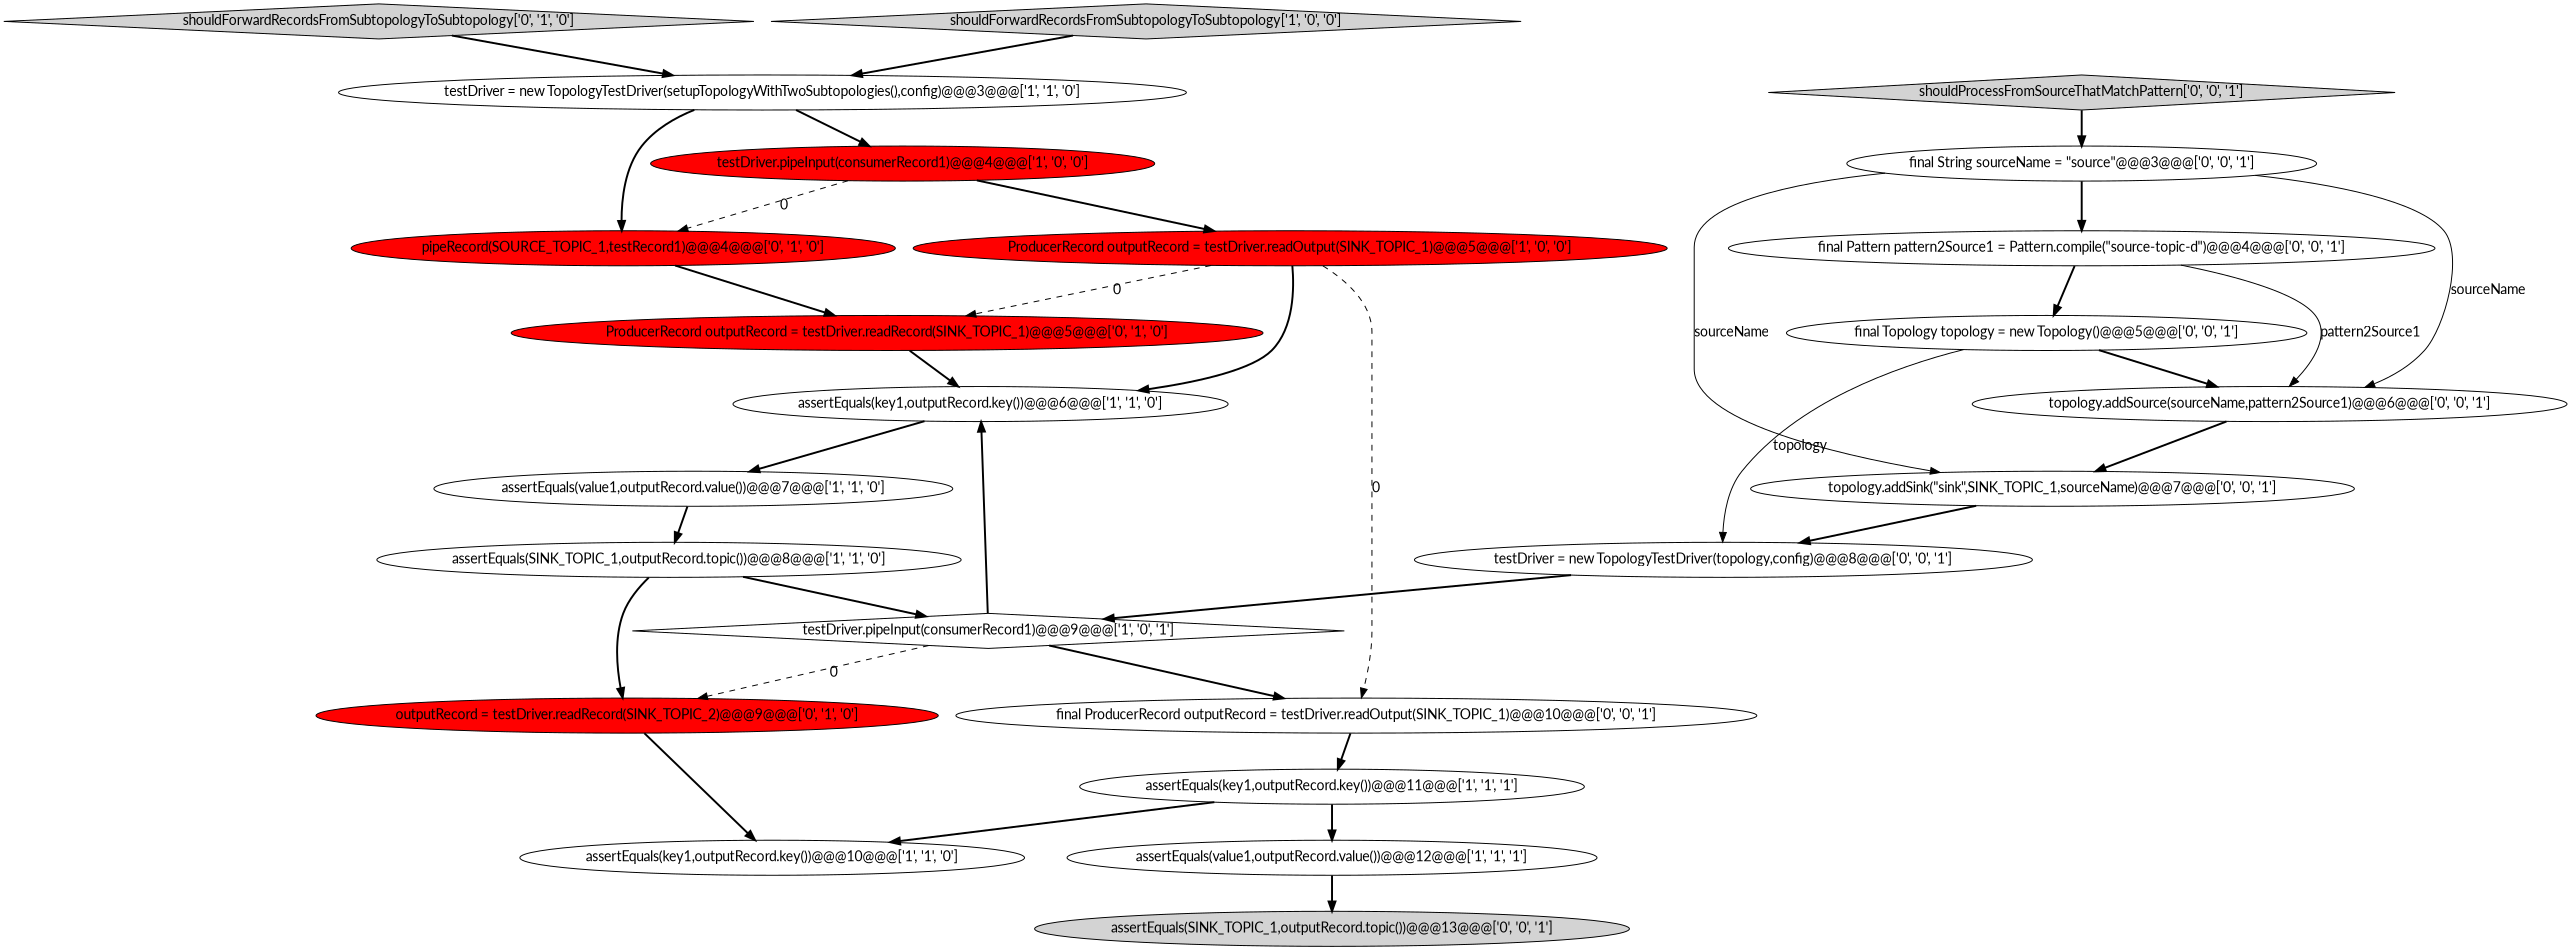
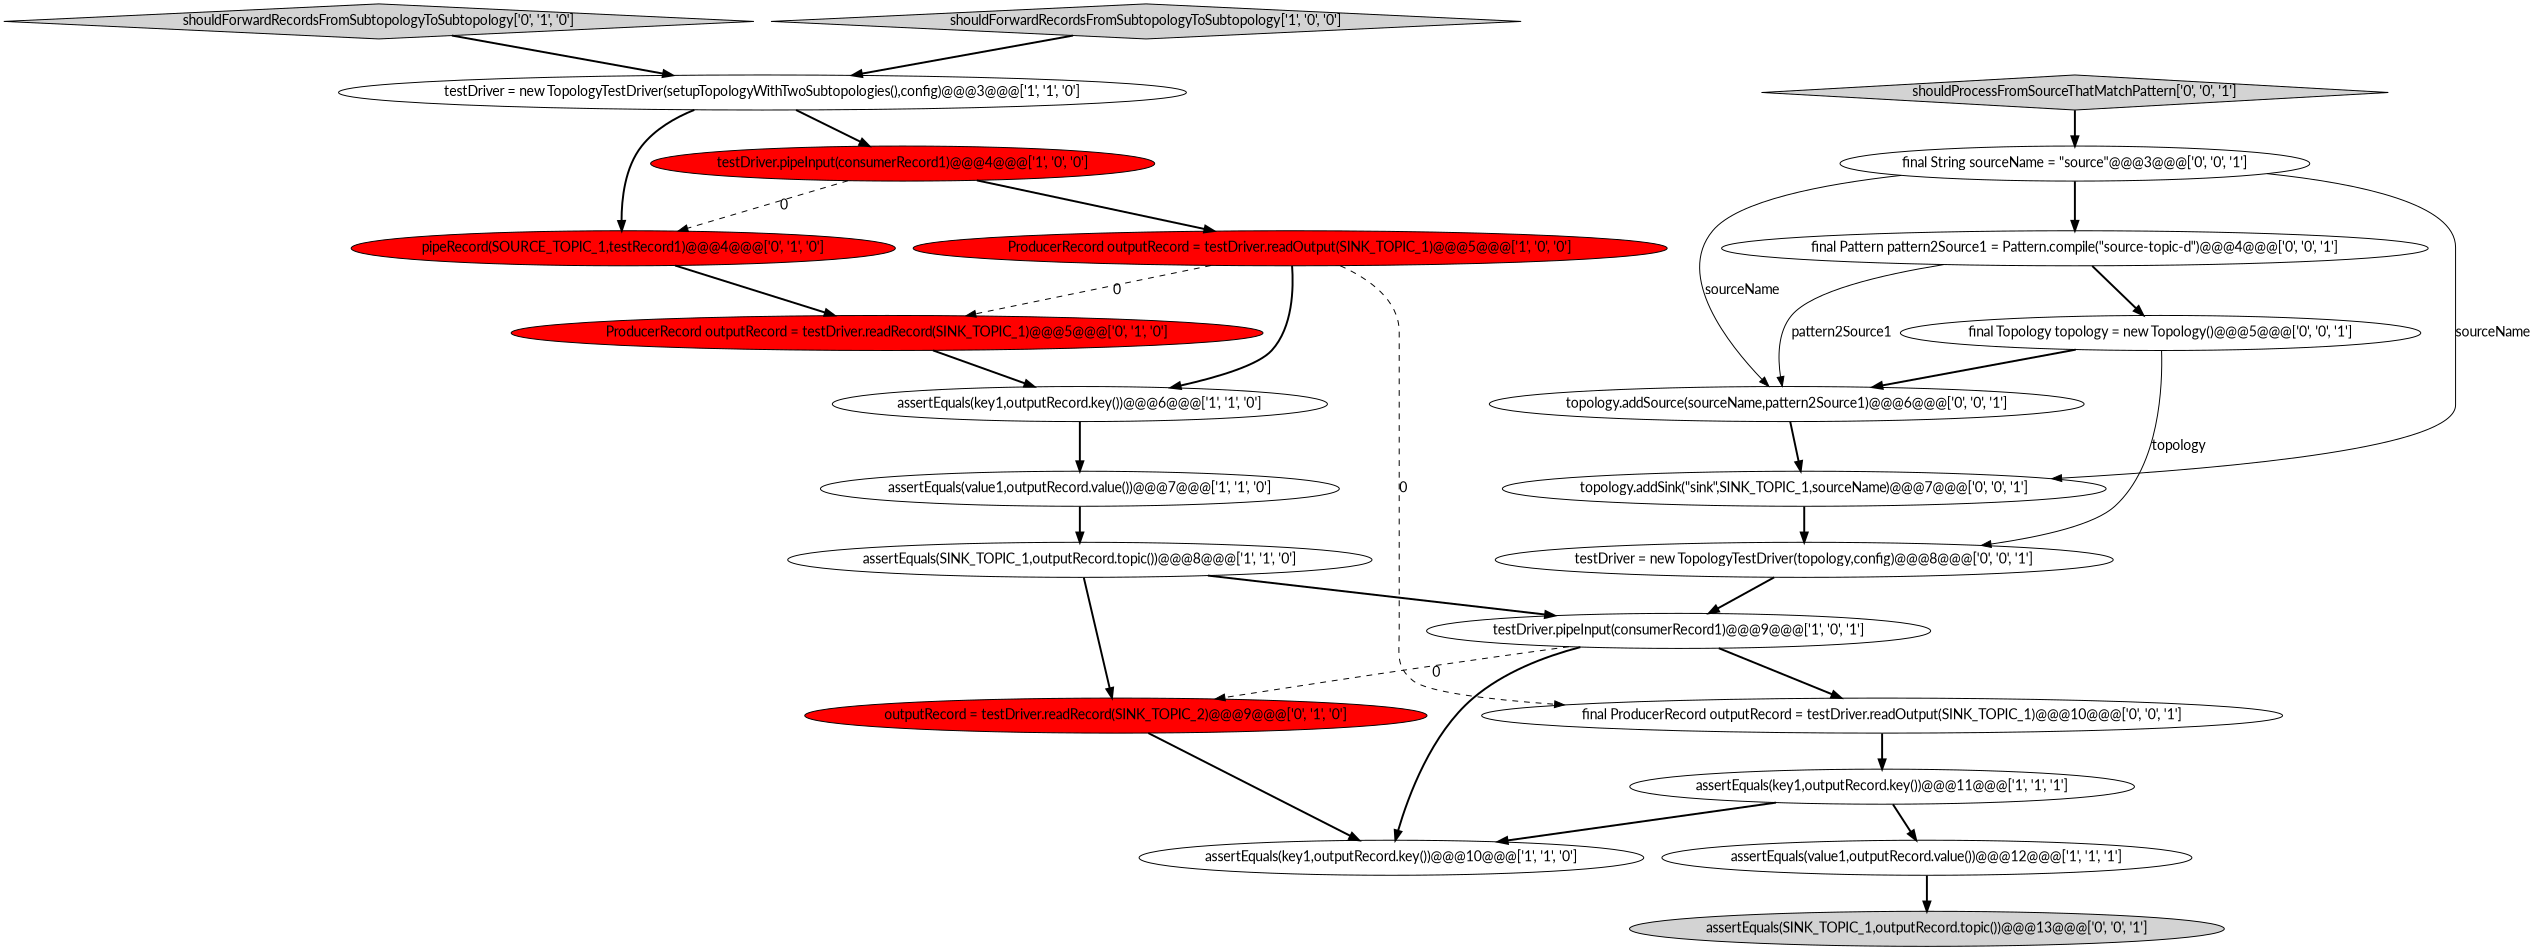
(985, 522) -> (1461, 710)
(988, 631) -> (1679, 631)
